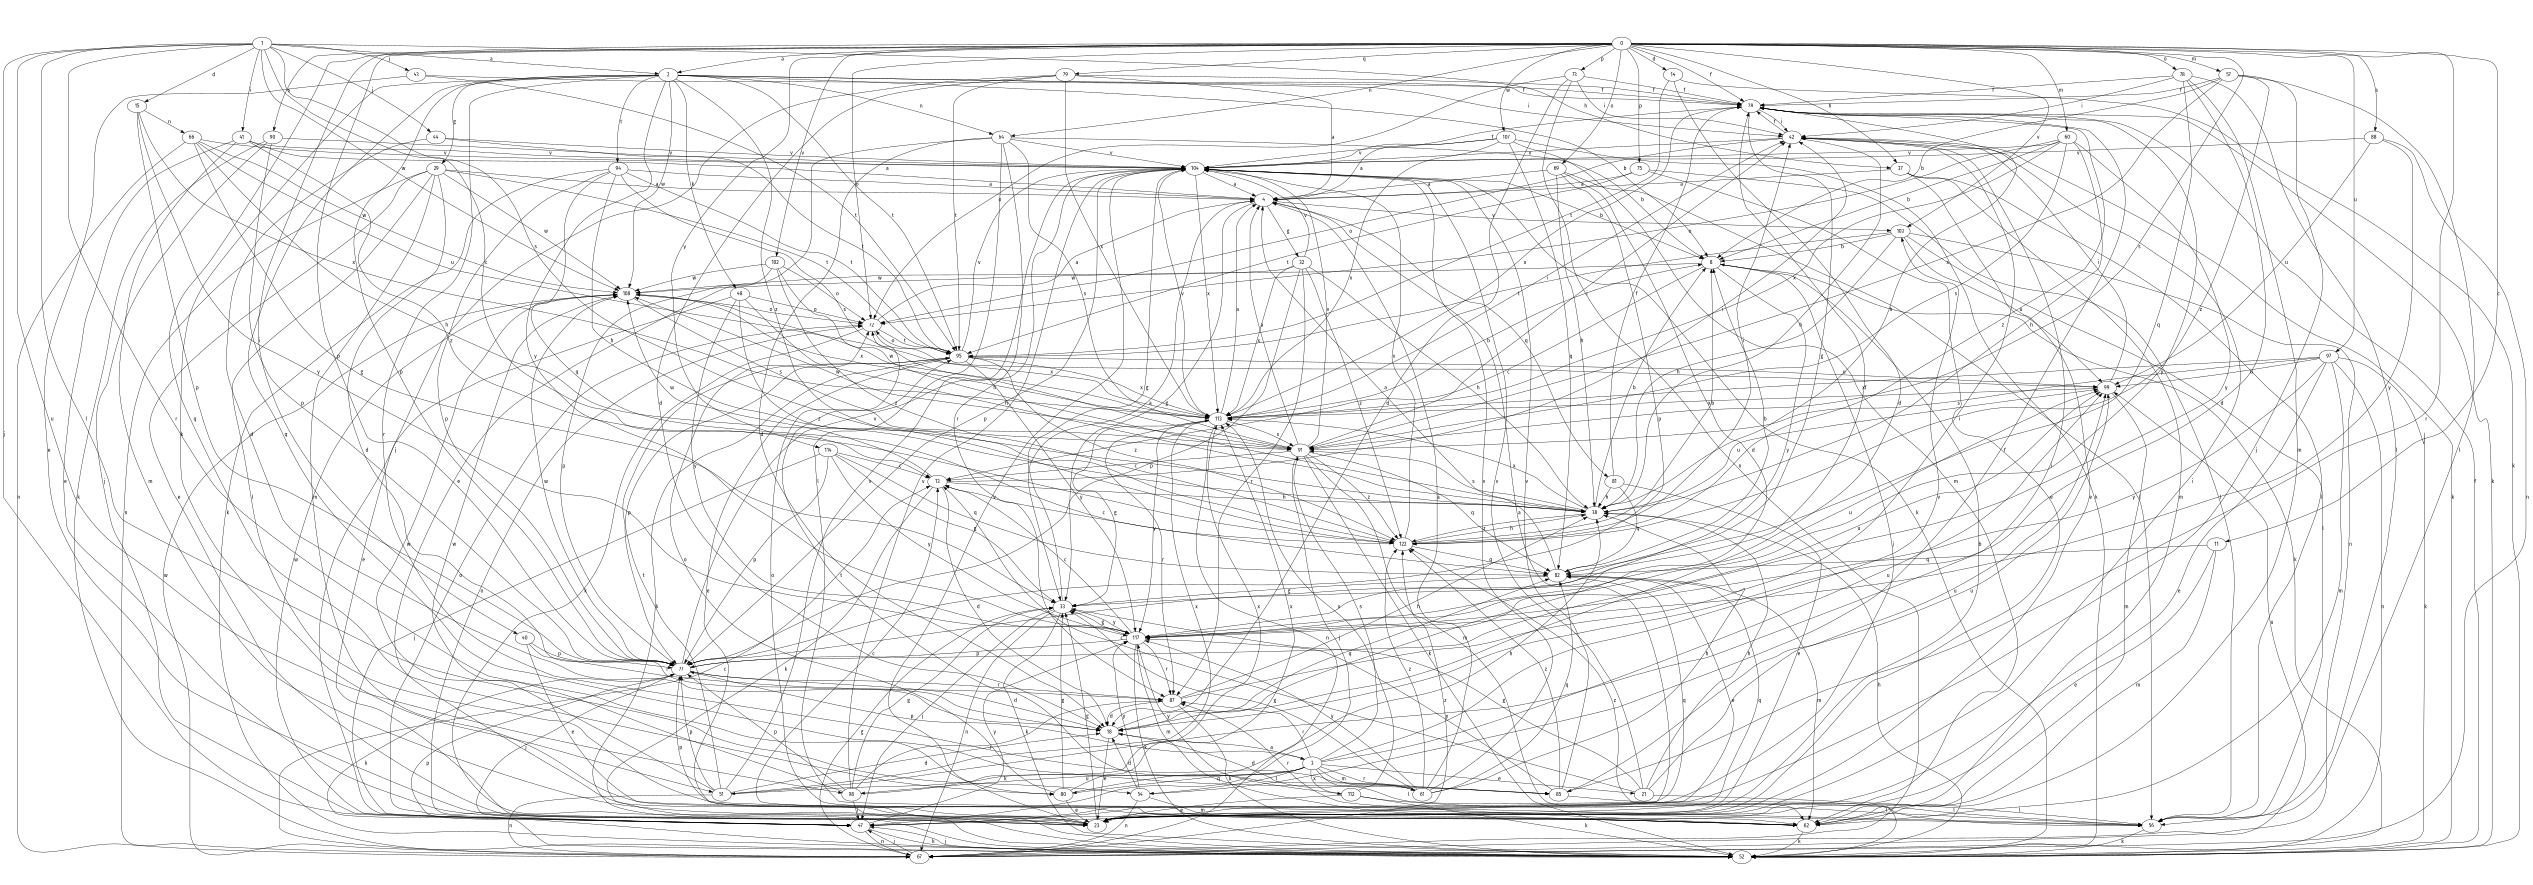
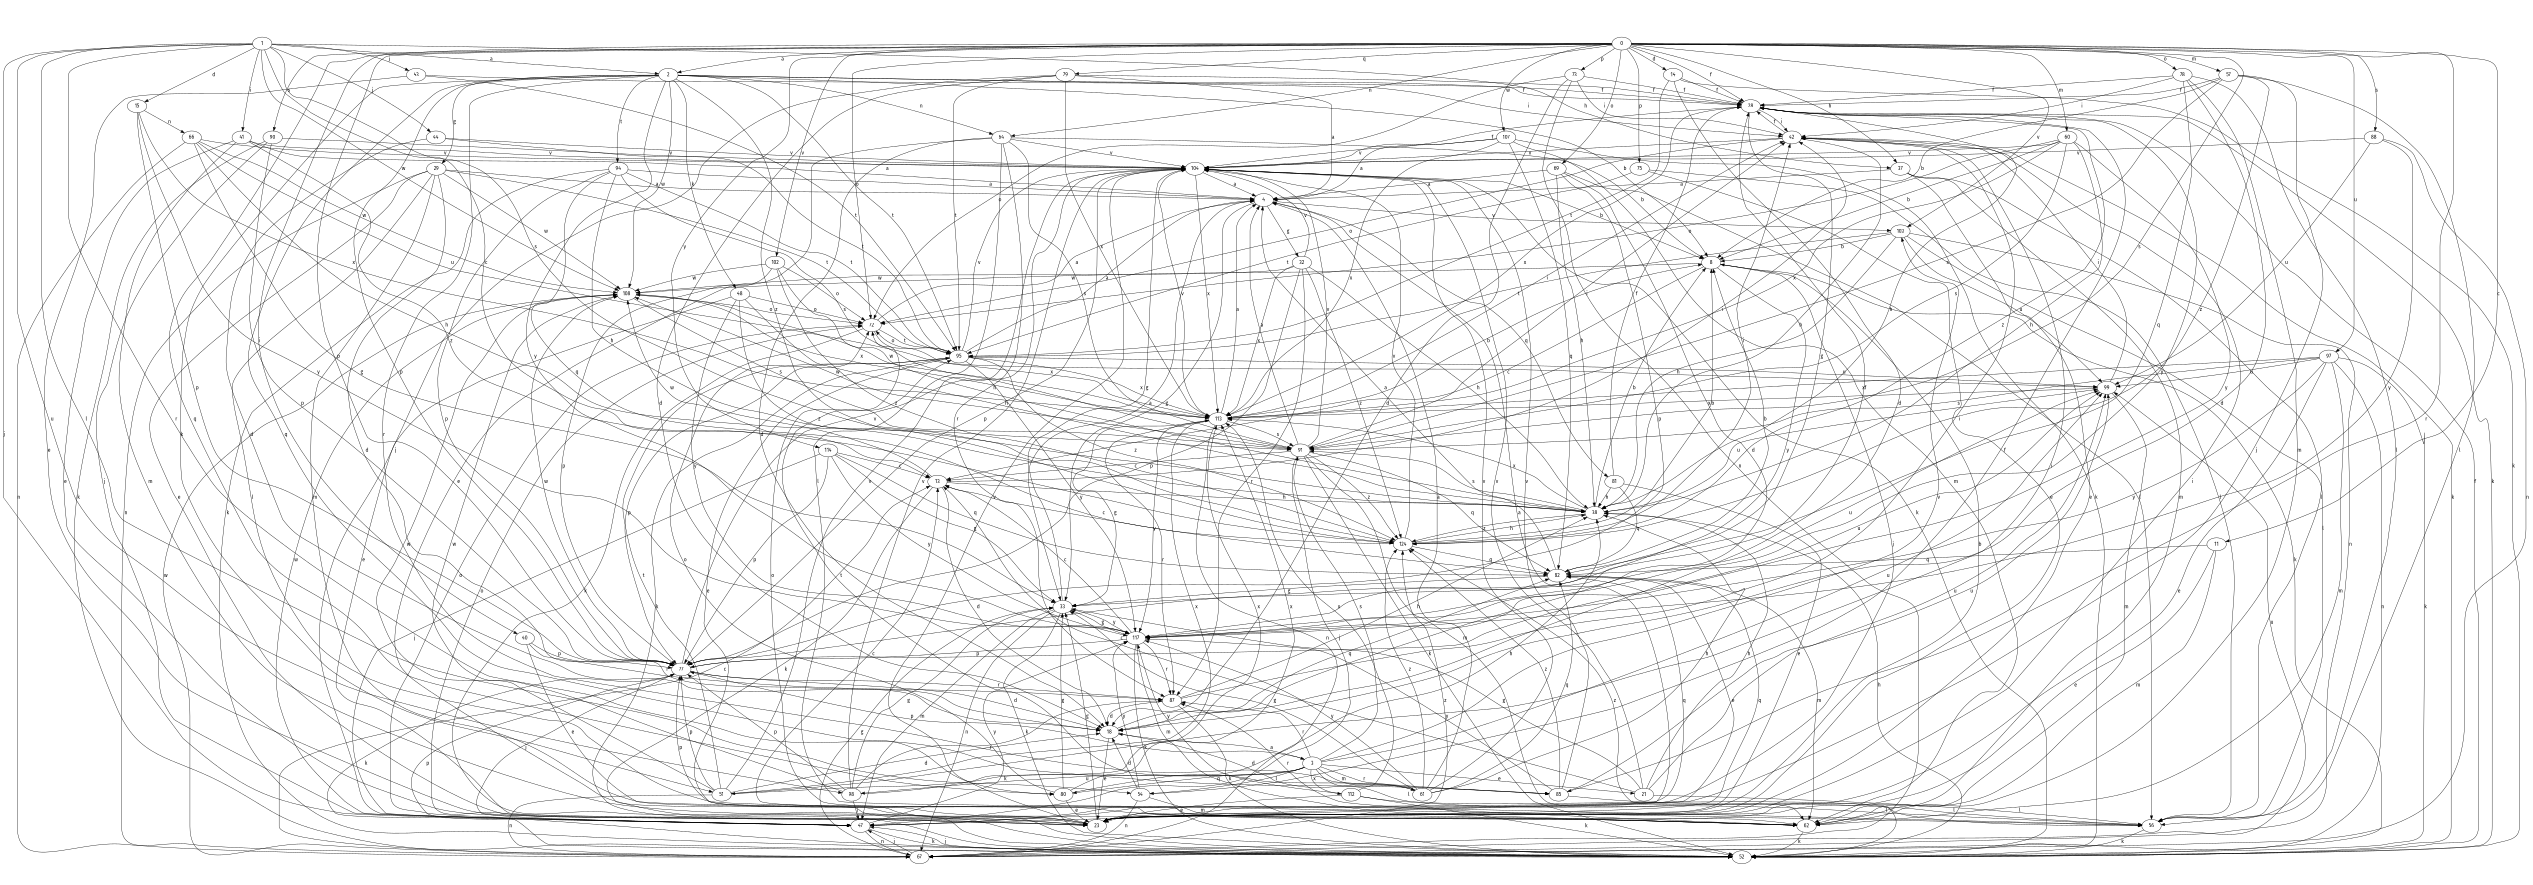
none -> (1710, 90)
(1535, 187) -> (1115, 269)
(1403, 544) -> (1403, 544)
(923, 716) -> (923, 716)
